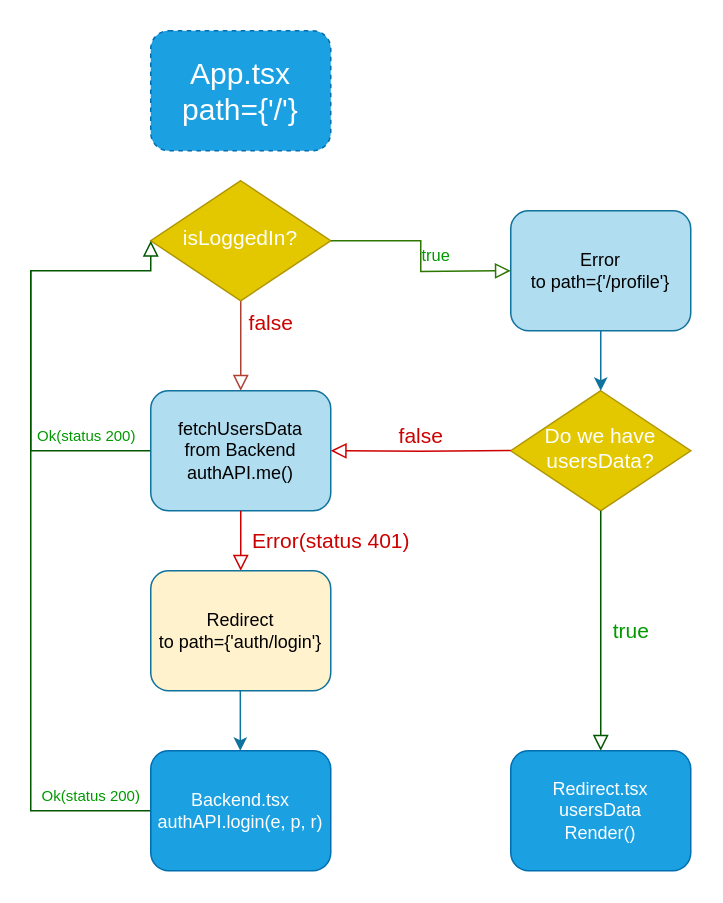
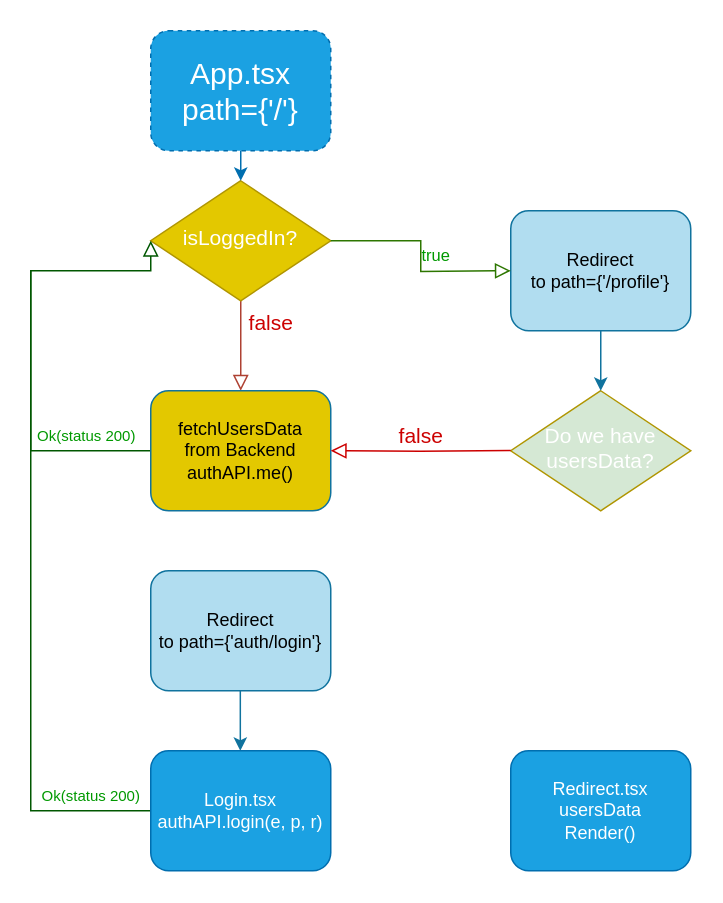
none -> (241, 161)
(601, 271) -> (601, 271)
(241, 451) -> (241, 451)
(601, 451) -> (601, 451)
(241, 533) -> none
(601, 623) -> none
(241, 631) -> (241, 631)
(241, 811) -> (241, 811)
